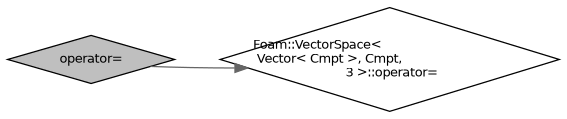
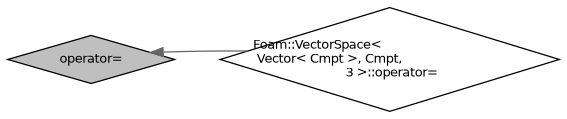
(193, 68) -> (206, 51)
